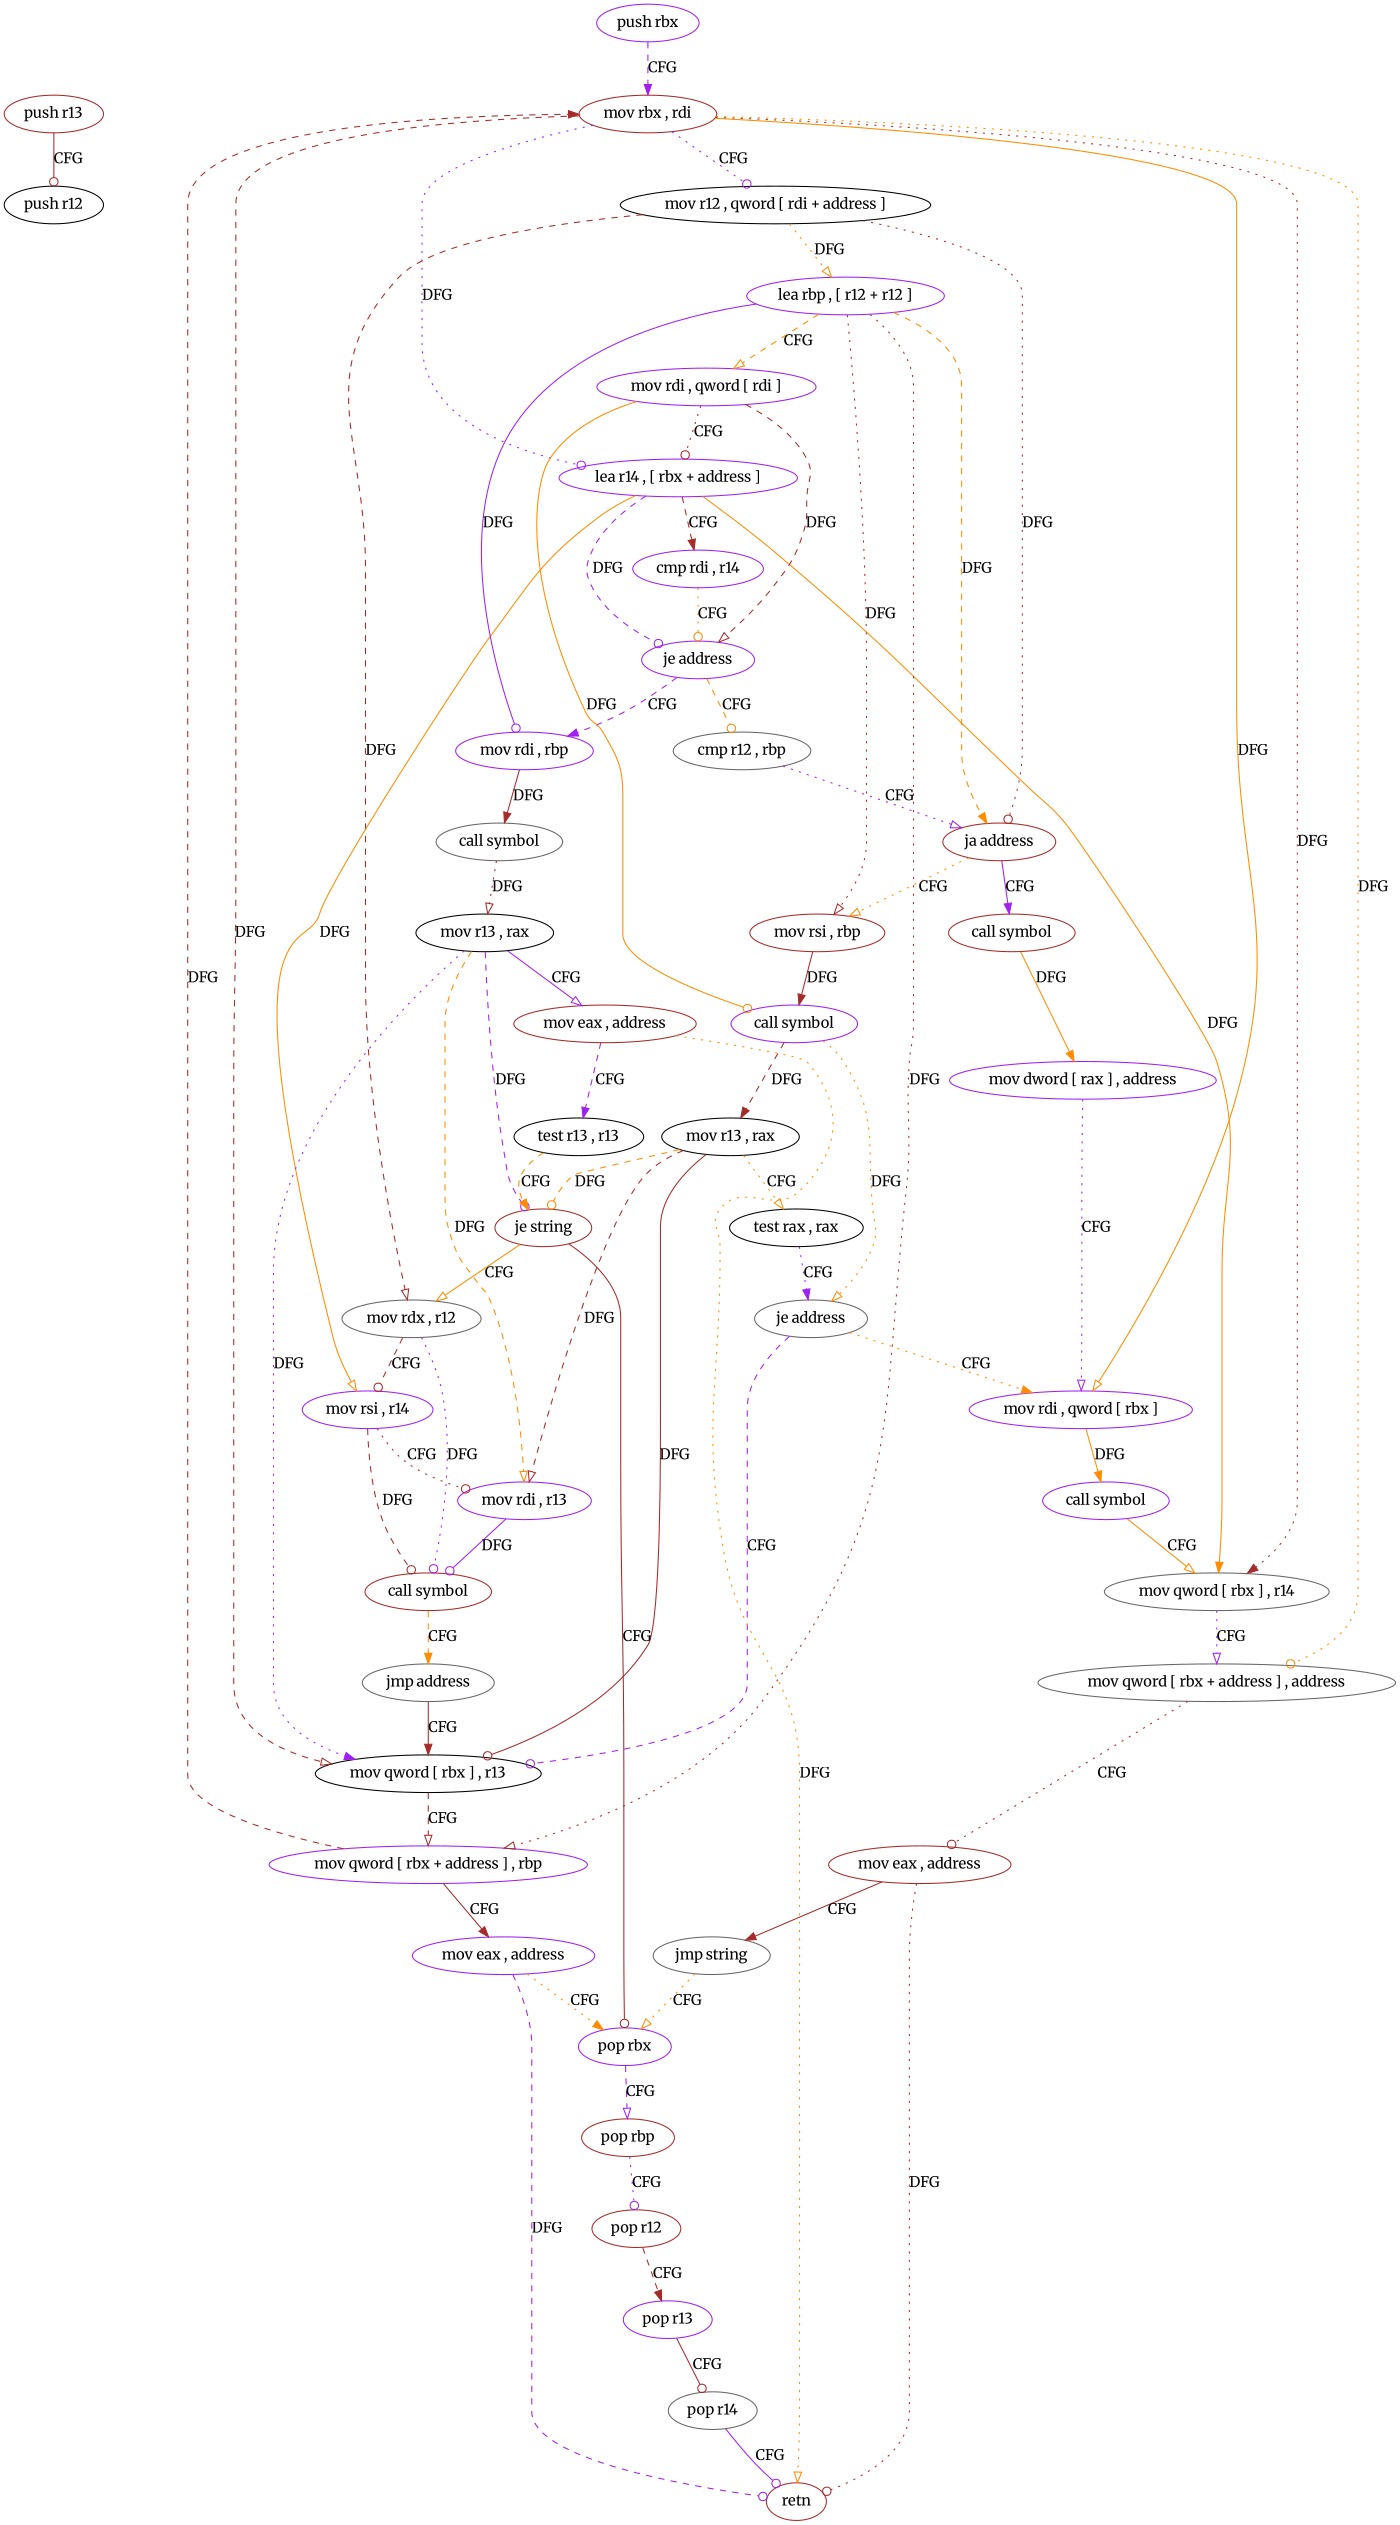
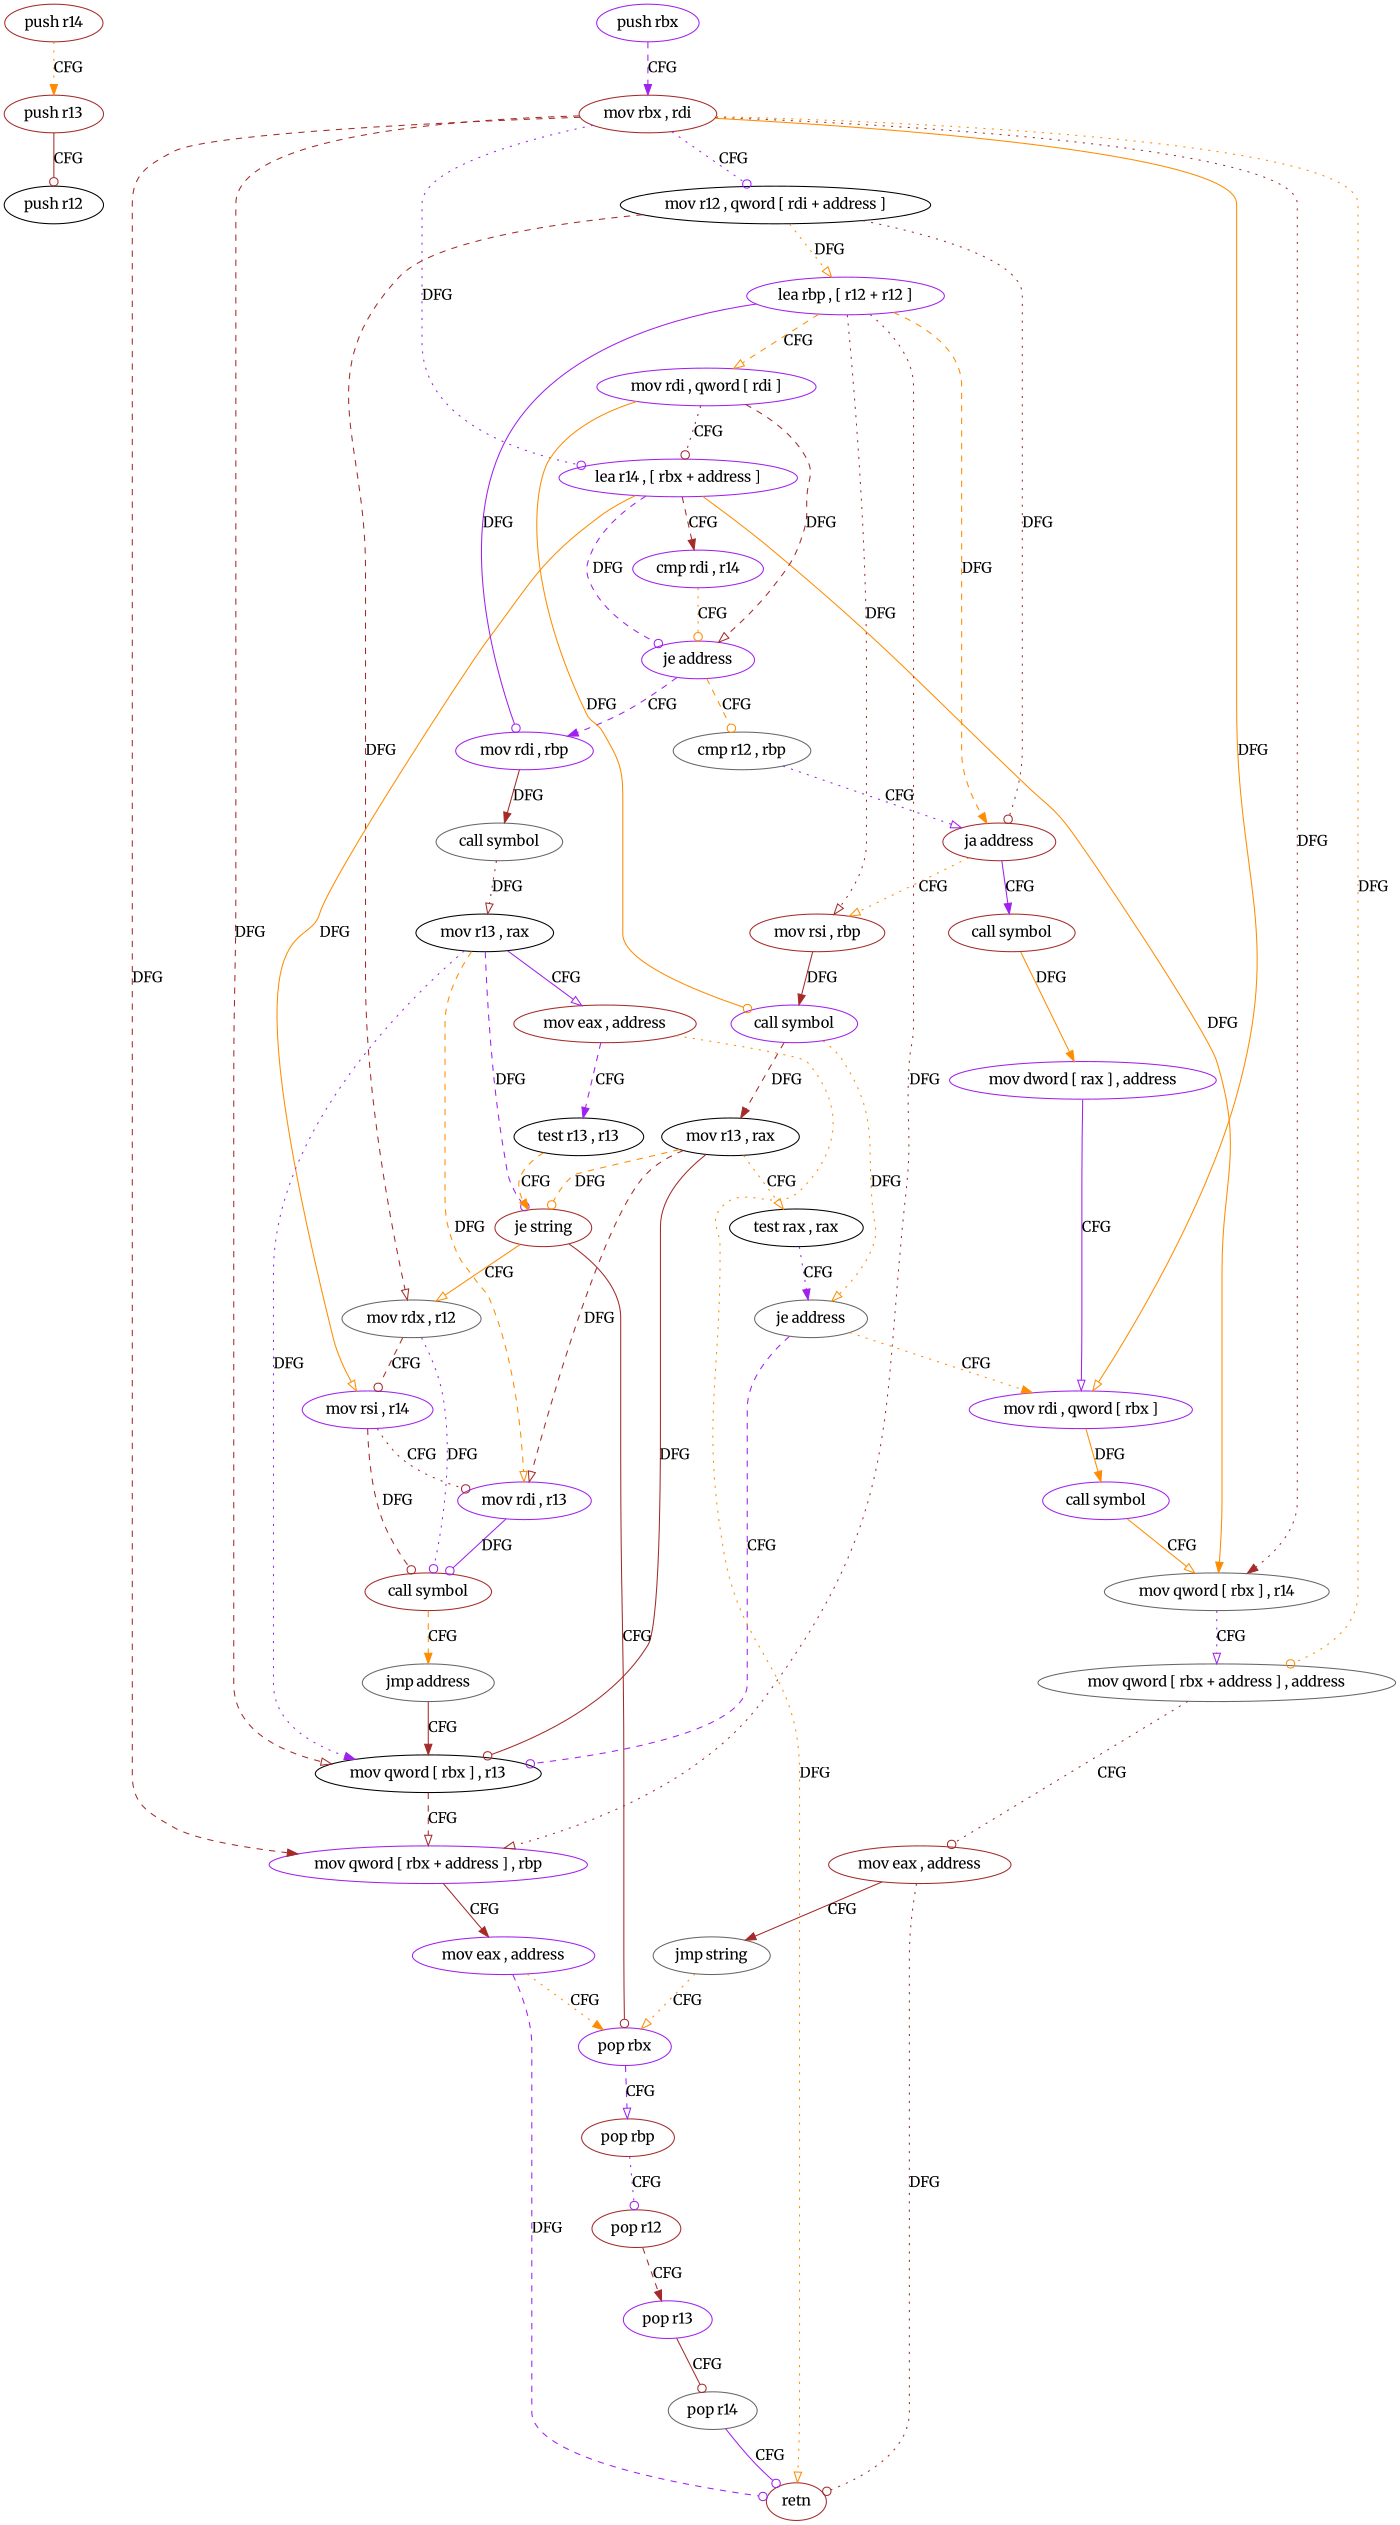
none -> (54, 23)
(188, 875) -> (132, 843)
(1082, 1240) -> (1082, 1240)
